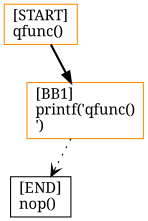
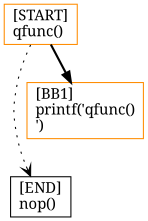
(63, 153) -> (14, 105)
